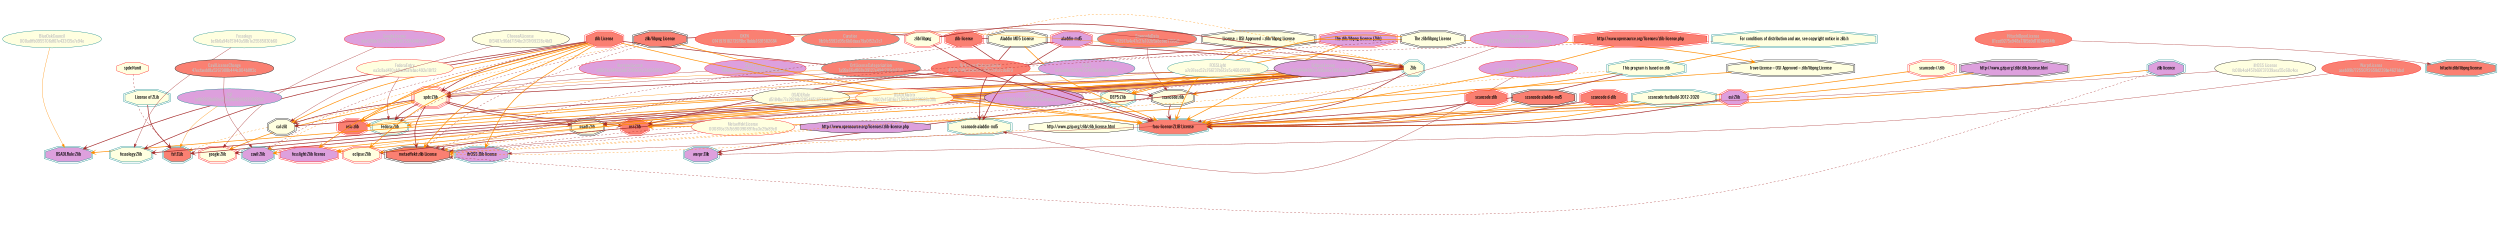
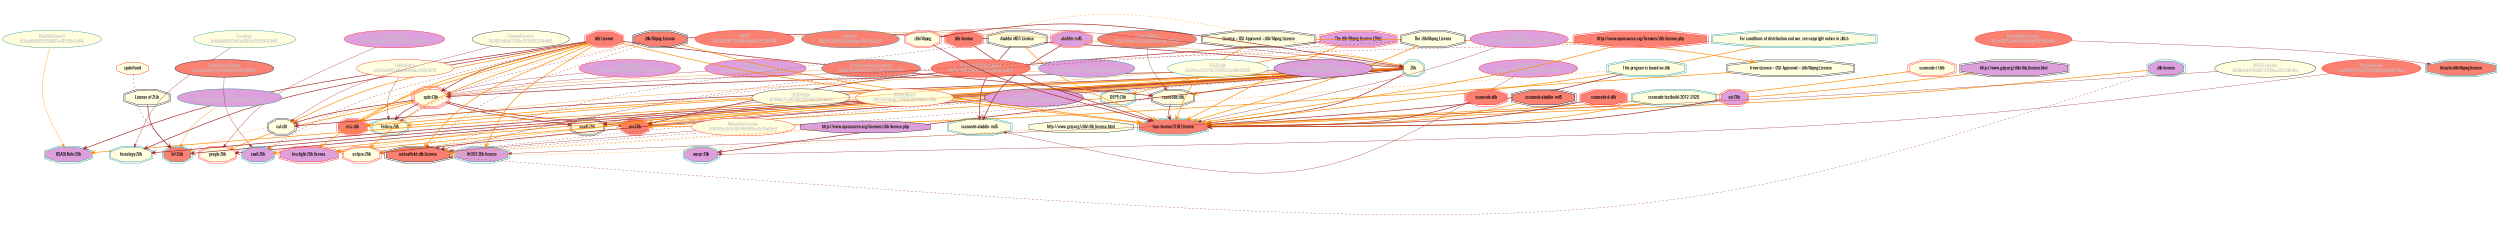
(1240, 59) -> (1308, 86)
(147, 98) -> (147, 98)
(416, 124) -> none
